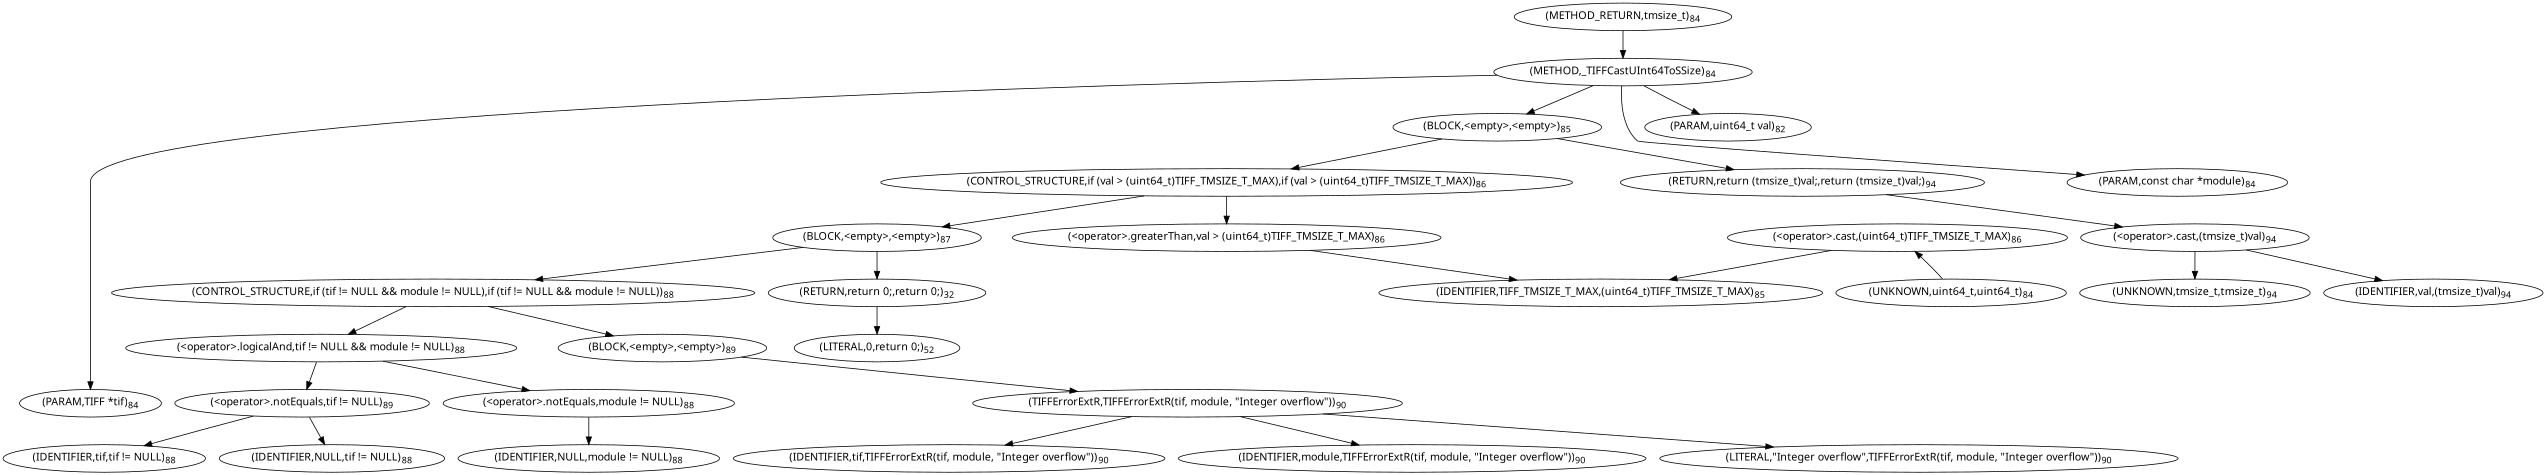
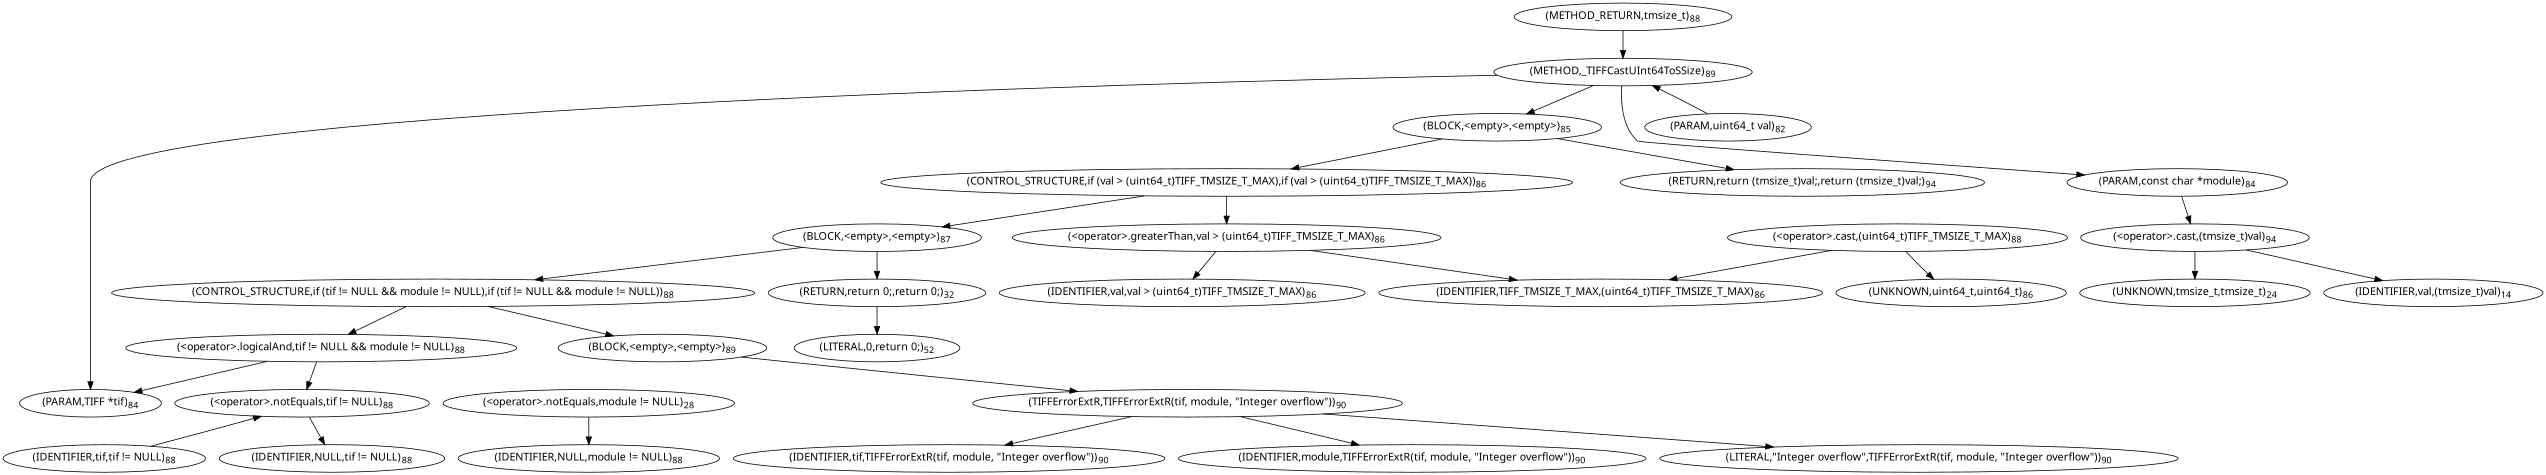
(1695, 16) -> (1695, 16)
(1711, 71) -> (1711, 71)
(1668, 99) -> (1684, 101)
(2001, 210) -> (2185, 206)
(2017, 237) -> (2017, 237)
(1932, 268) -> (1917, 263)
(1760, 292) -> (1760, 292)
(2028, 292) -> (2028, 292)
(2272, 292) -> (2272, 292)
(2506, 292) -> (2506, 292)
none -> (1182, 293)
(453, 375) -> (205, 376)
(388, 402) -> (388, 402)
(689, 402) -> (689, 402)
(202, 430) -> (202, 432)
